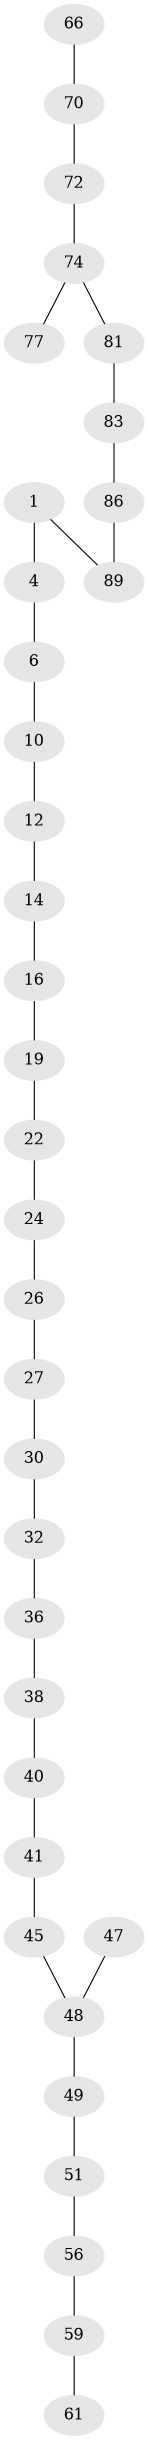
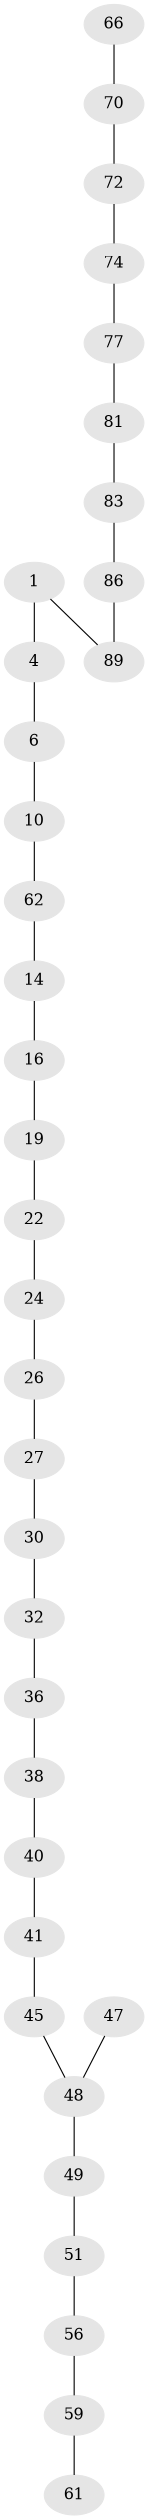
(94, 303) -> (114, 383)
(34, 821) -> (34, 901)
